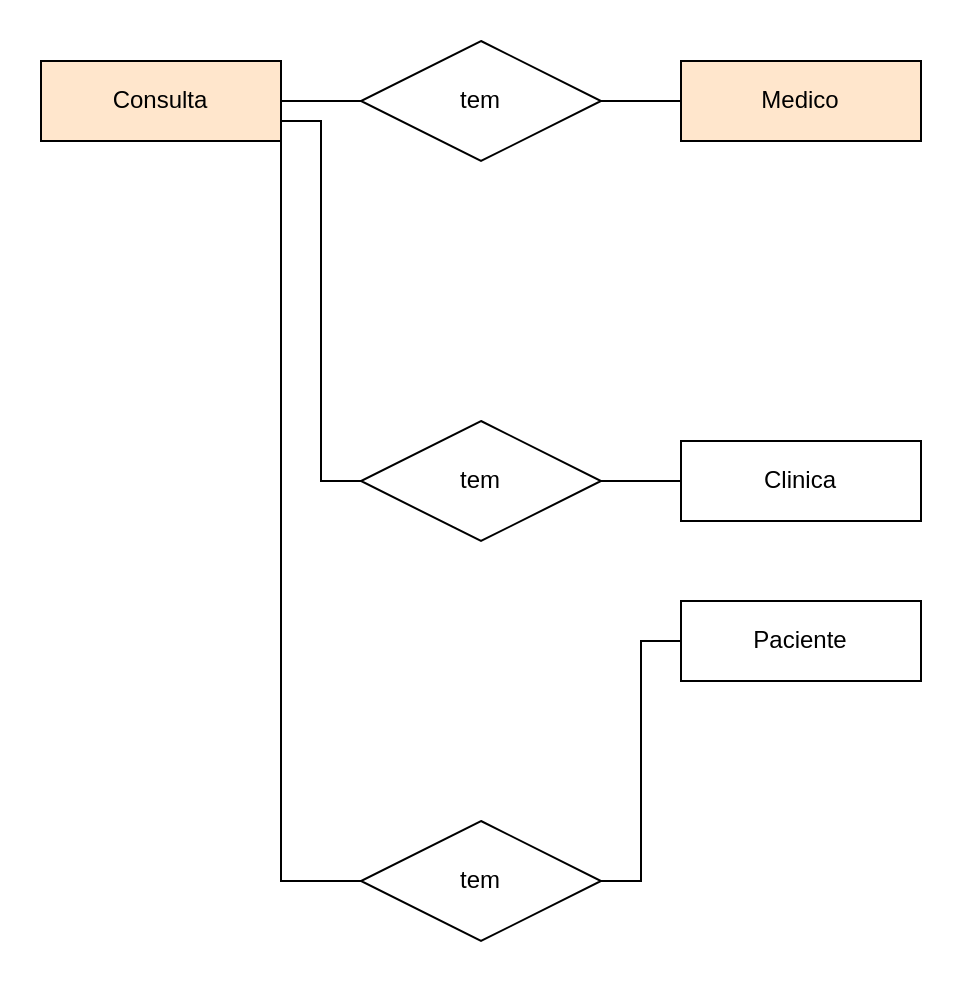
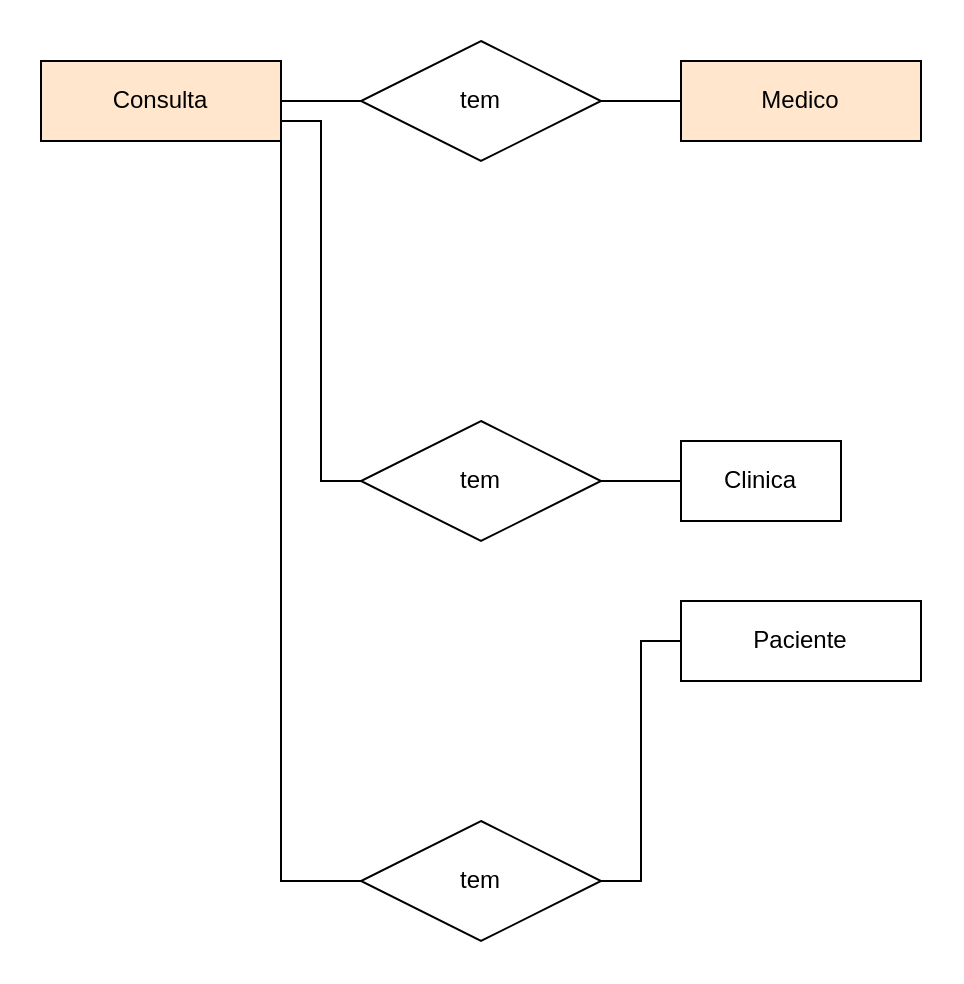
(801, 481) -> (761, 481)
